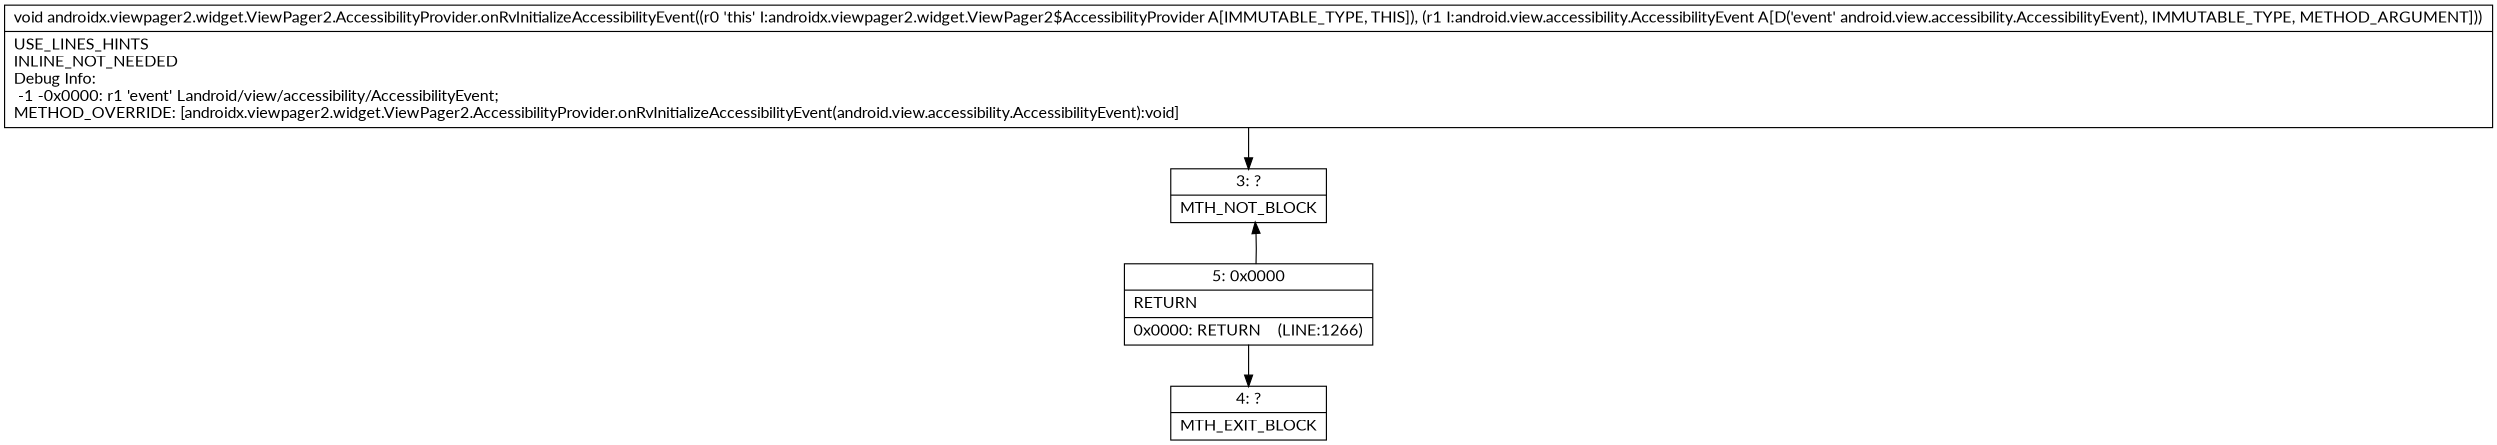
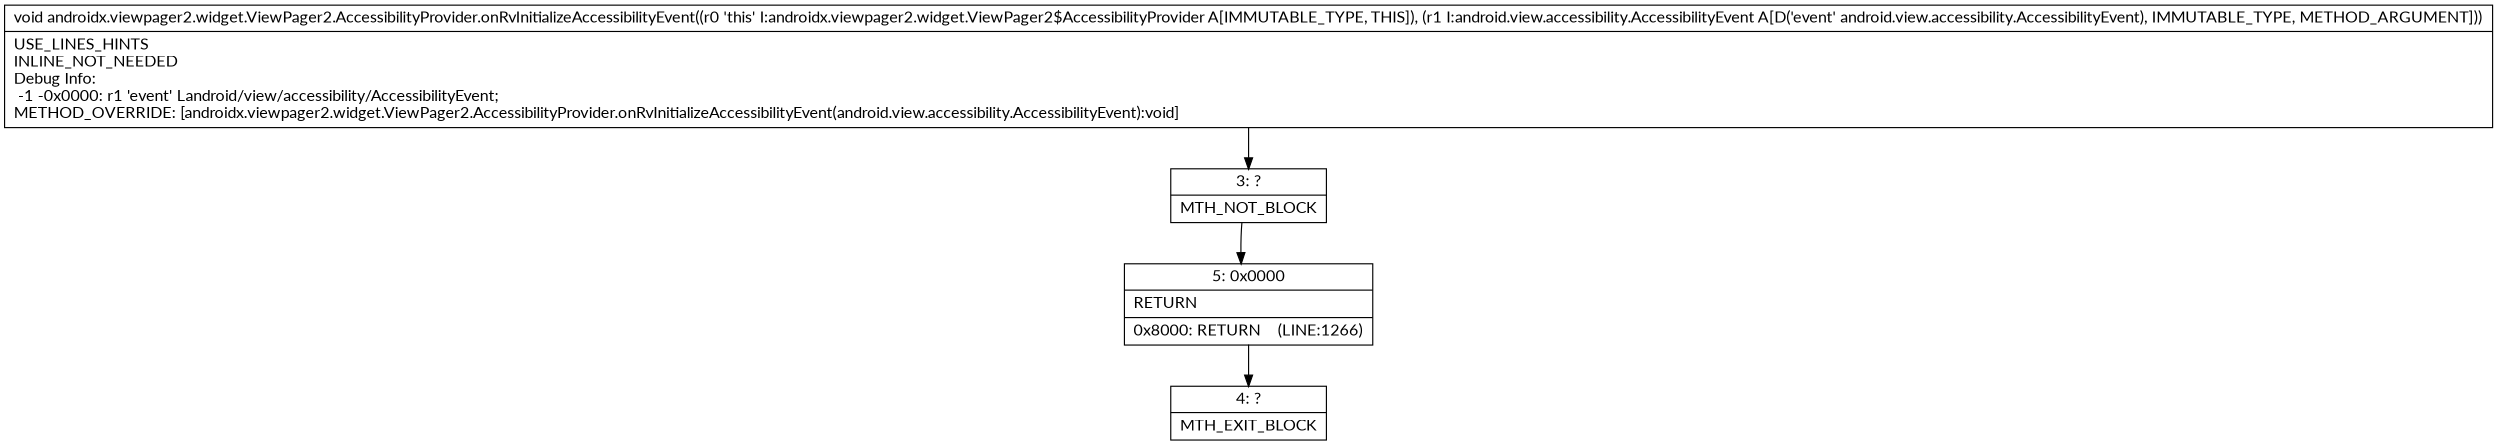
(1256, 249) -> (1241, 237)
(1249, 331) -> (1249, 331)
